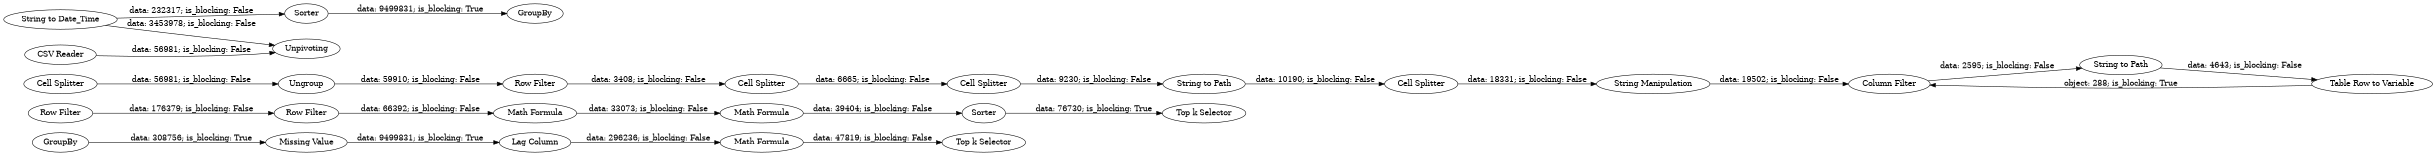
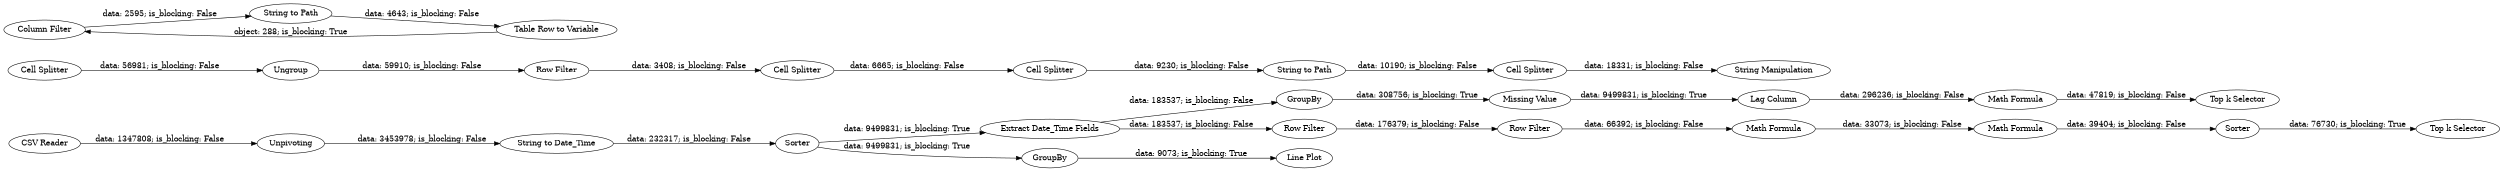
(187, 35) -> (409, 144)
(191, 50) -> (160, 139)
(1776, 84) -> none
none -> (1050, 129)
none -> (1304, 158)
